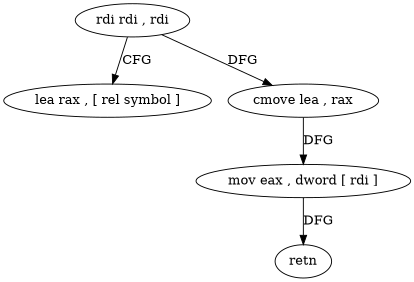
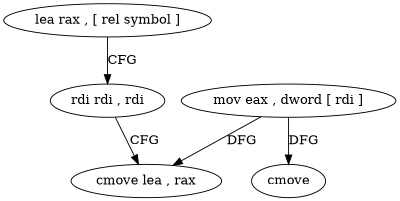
(121, 56) -> (108, 56)
(243, 60) -> (144, 141)
(303, 136) -> (221, 139)
(303, 261) -> (289, 181)
